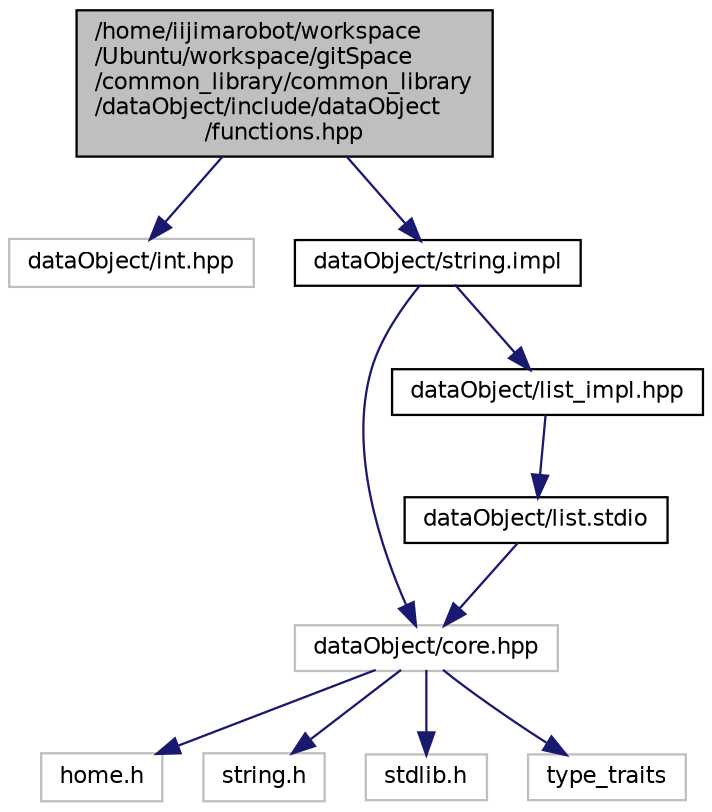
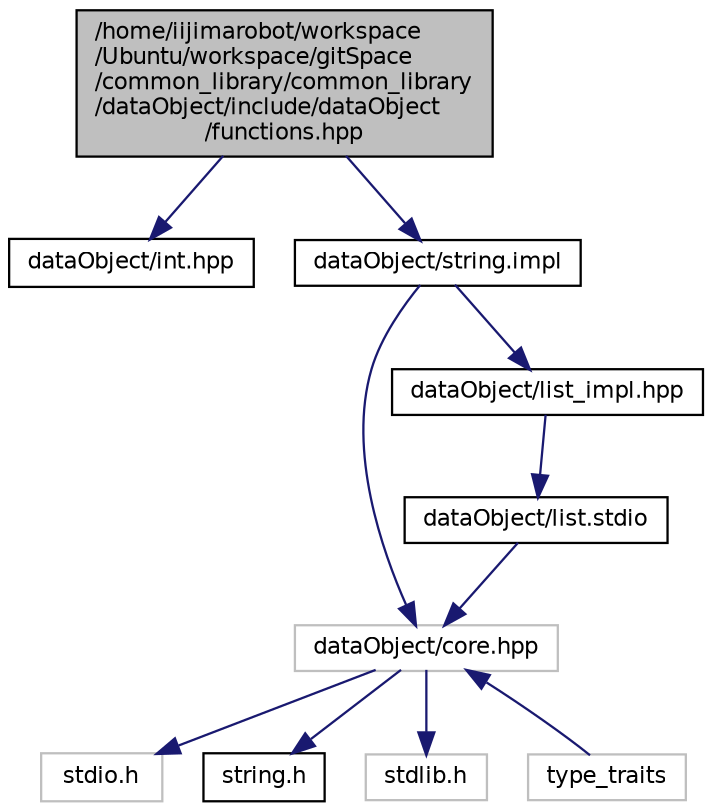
(131, 263) -> (131, 263)
(494, 708) -> (539, 718)
(102, 777) -> (102, 777)
(264, 777) -> (264, 777)
